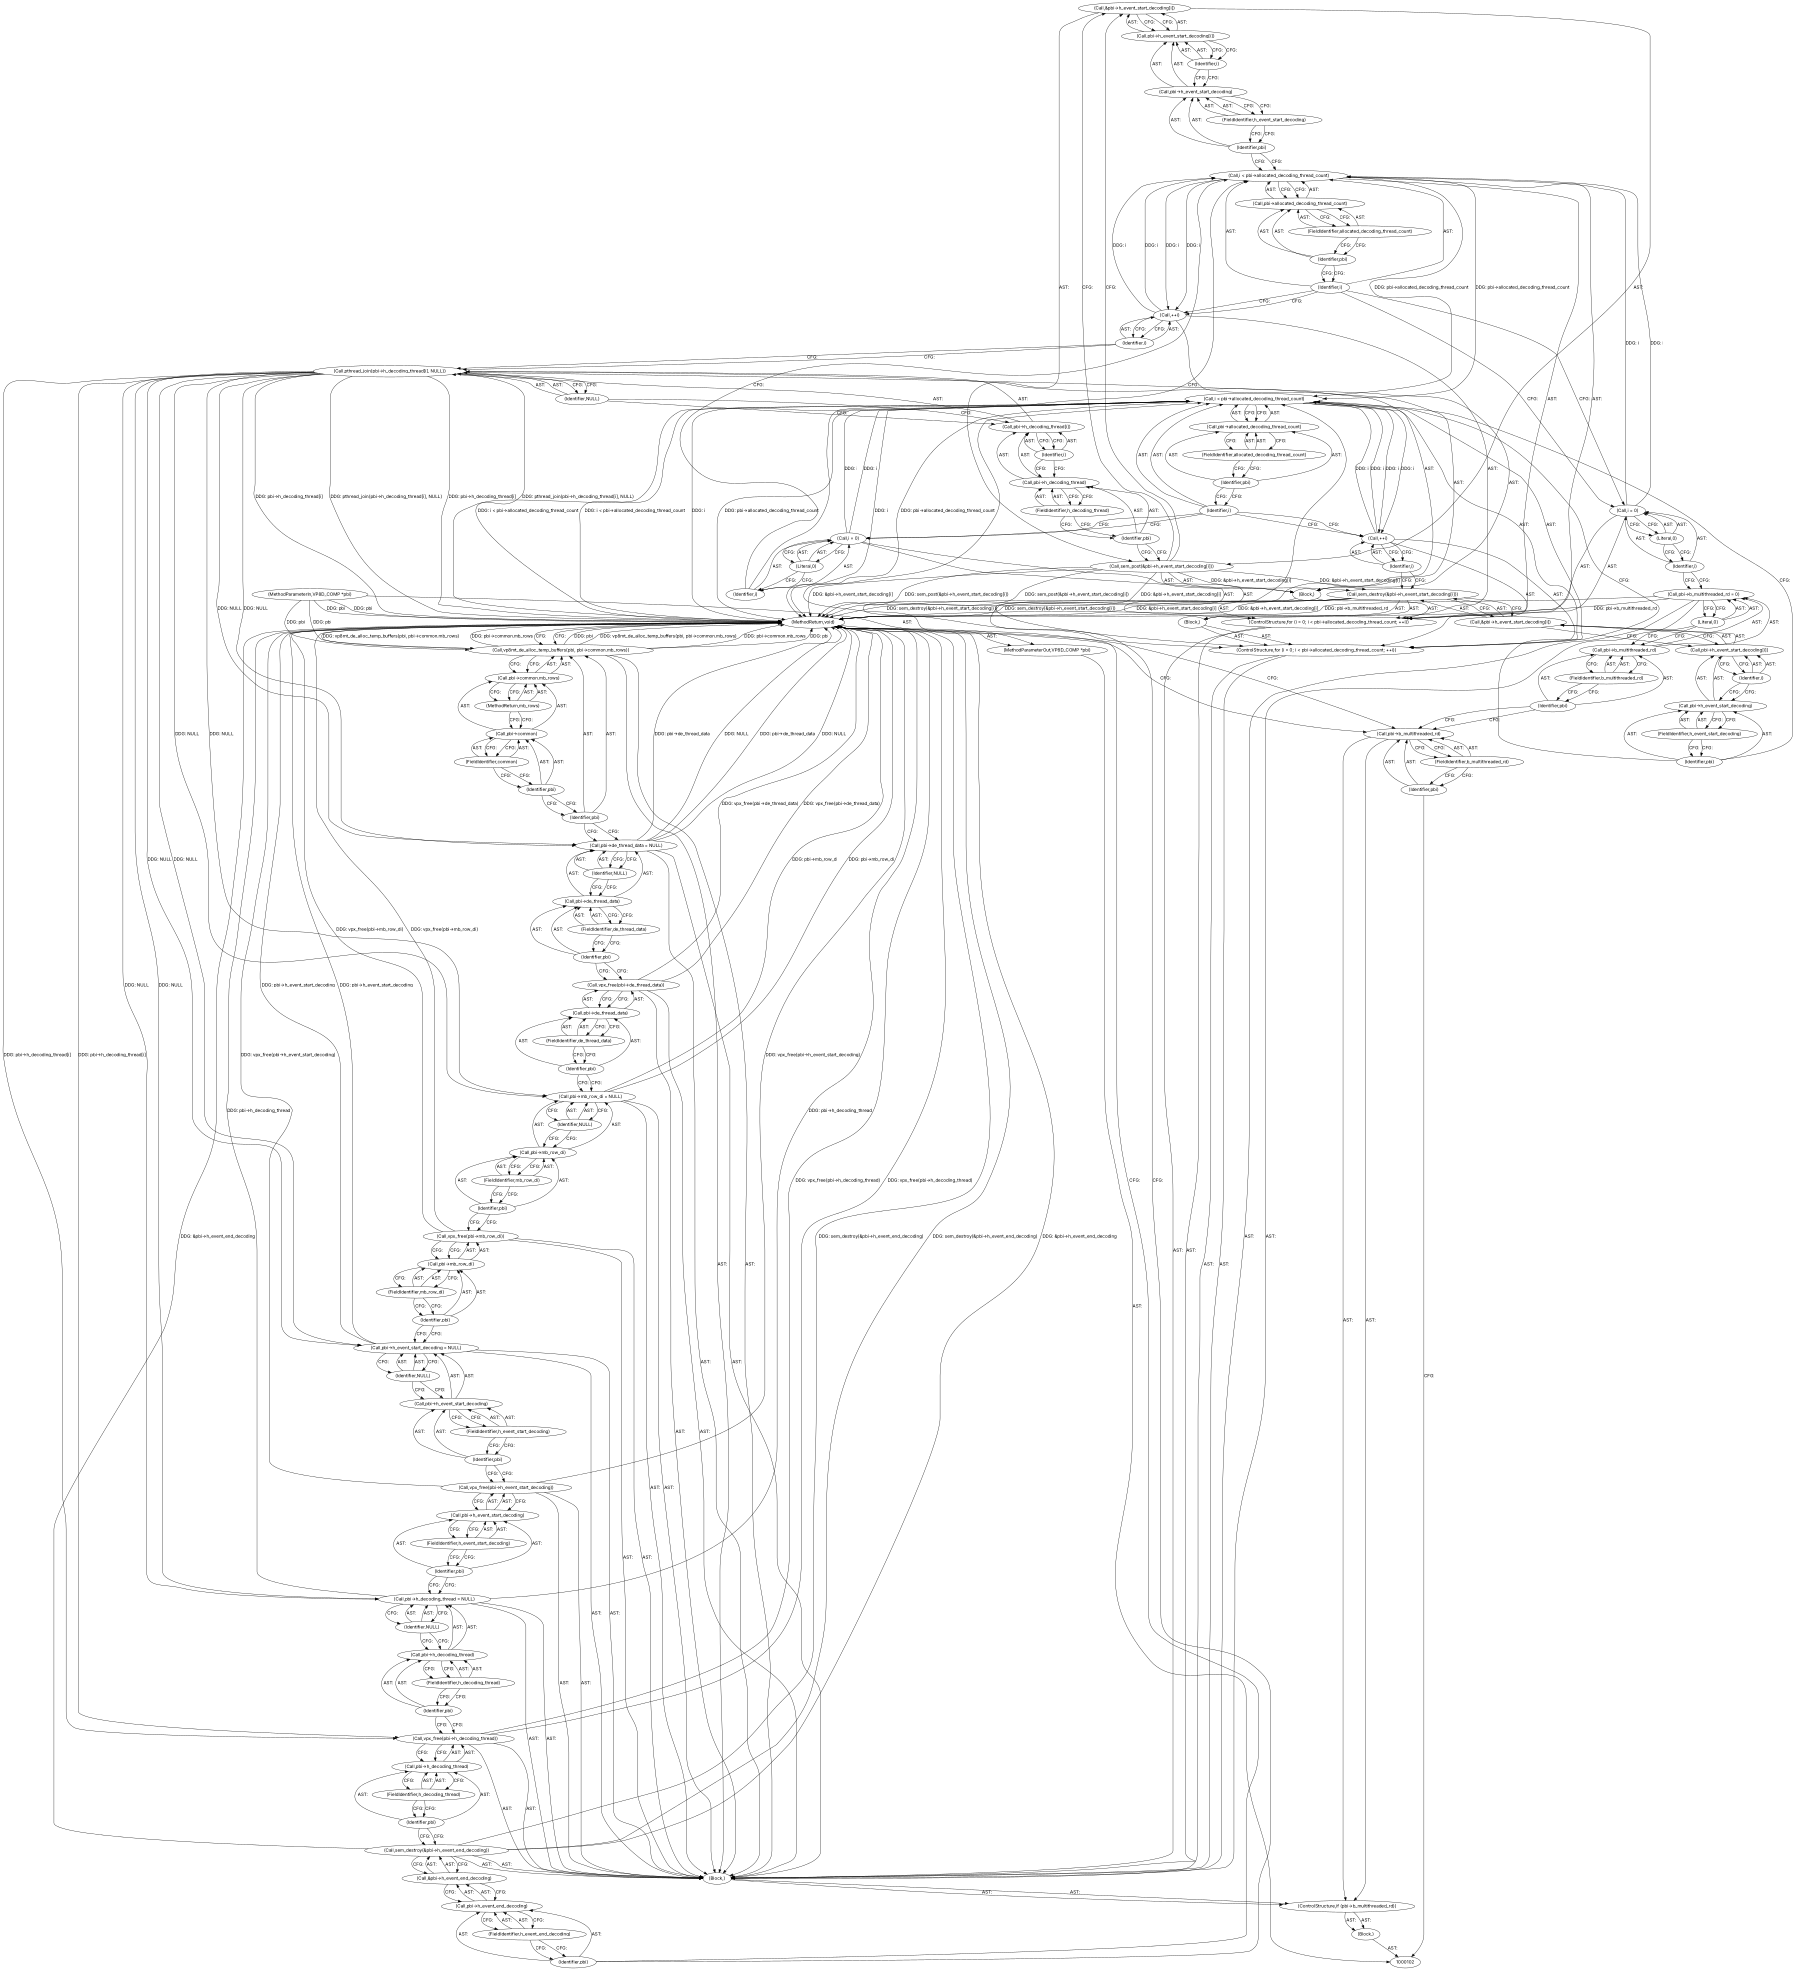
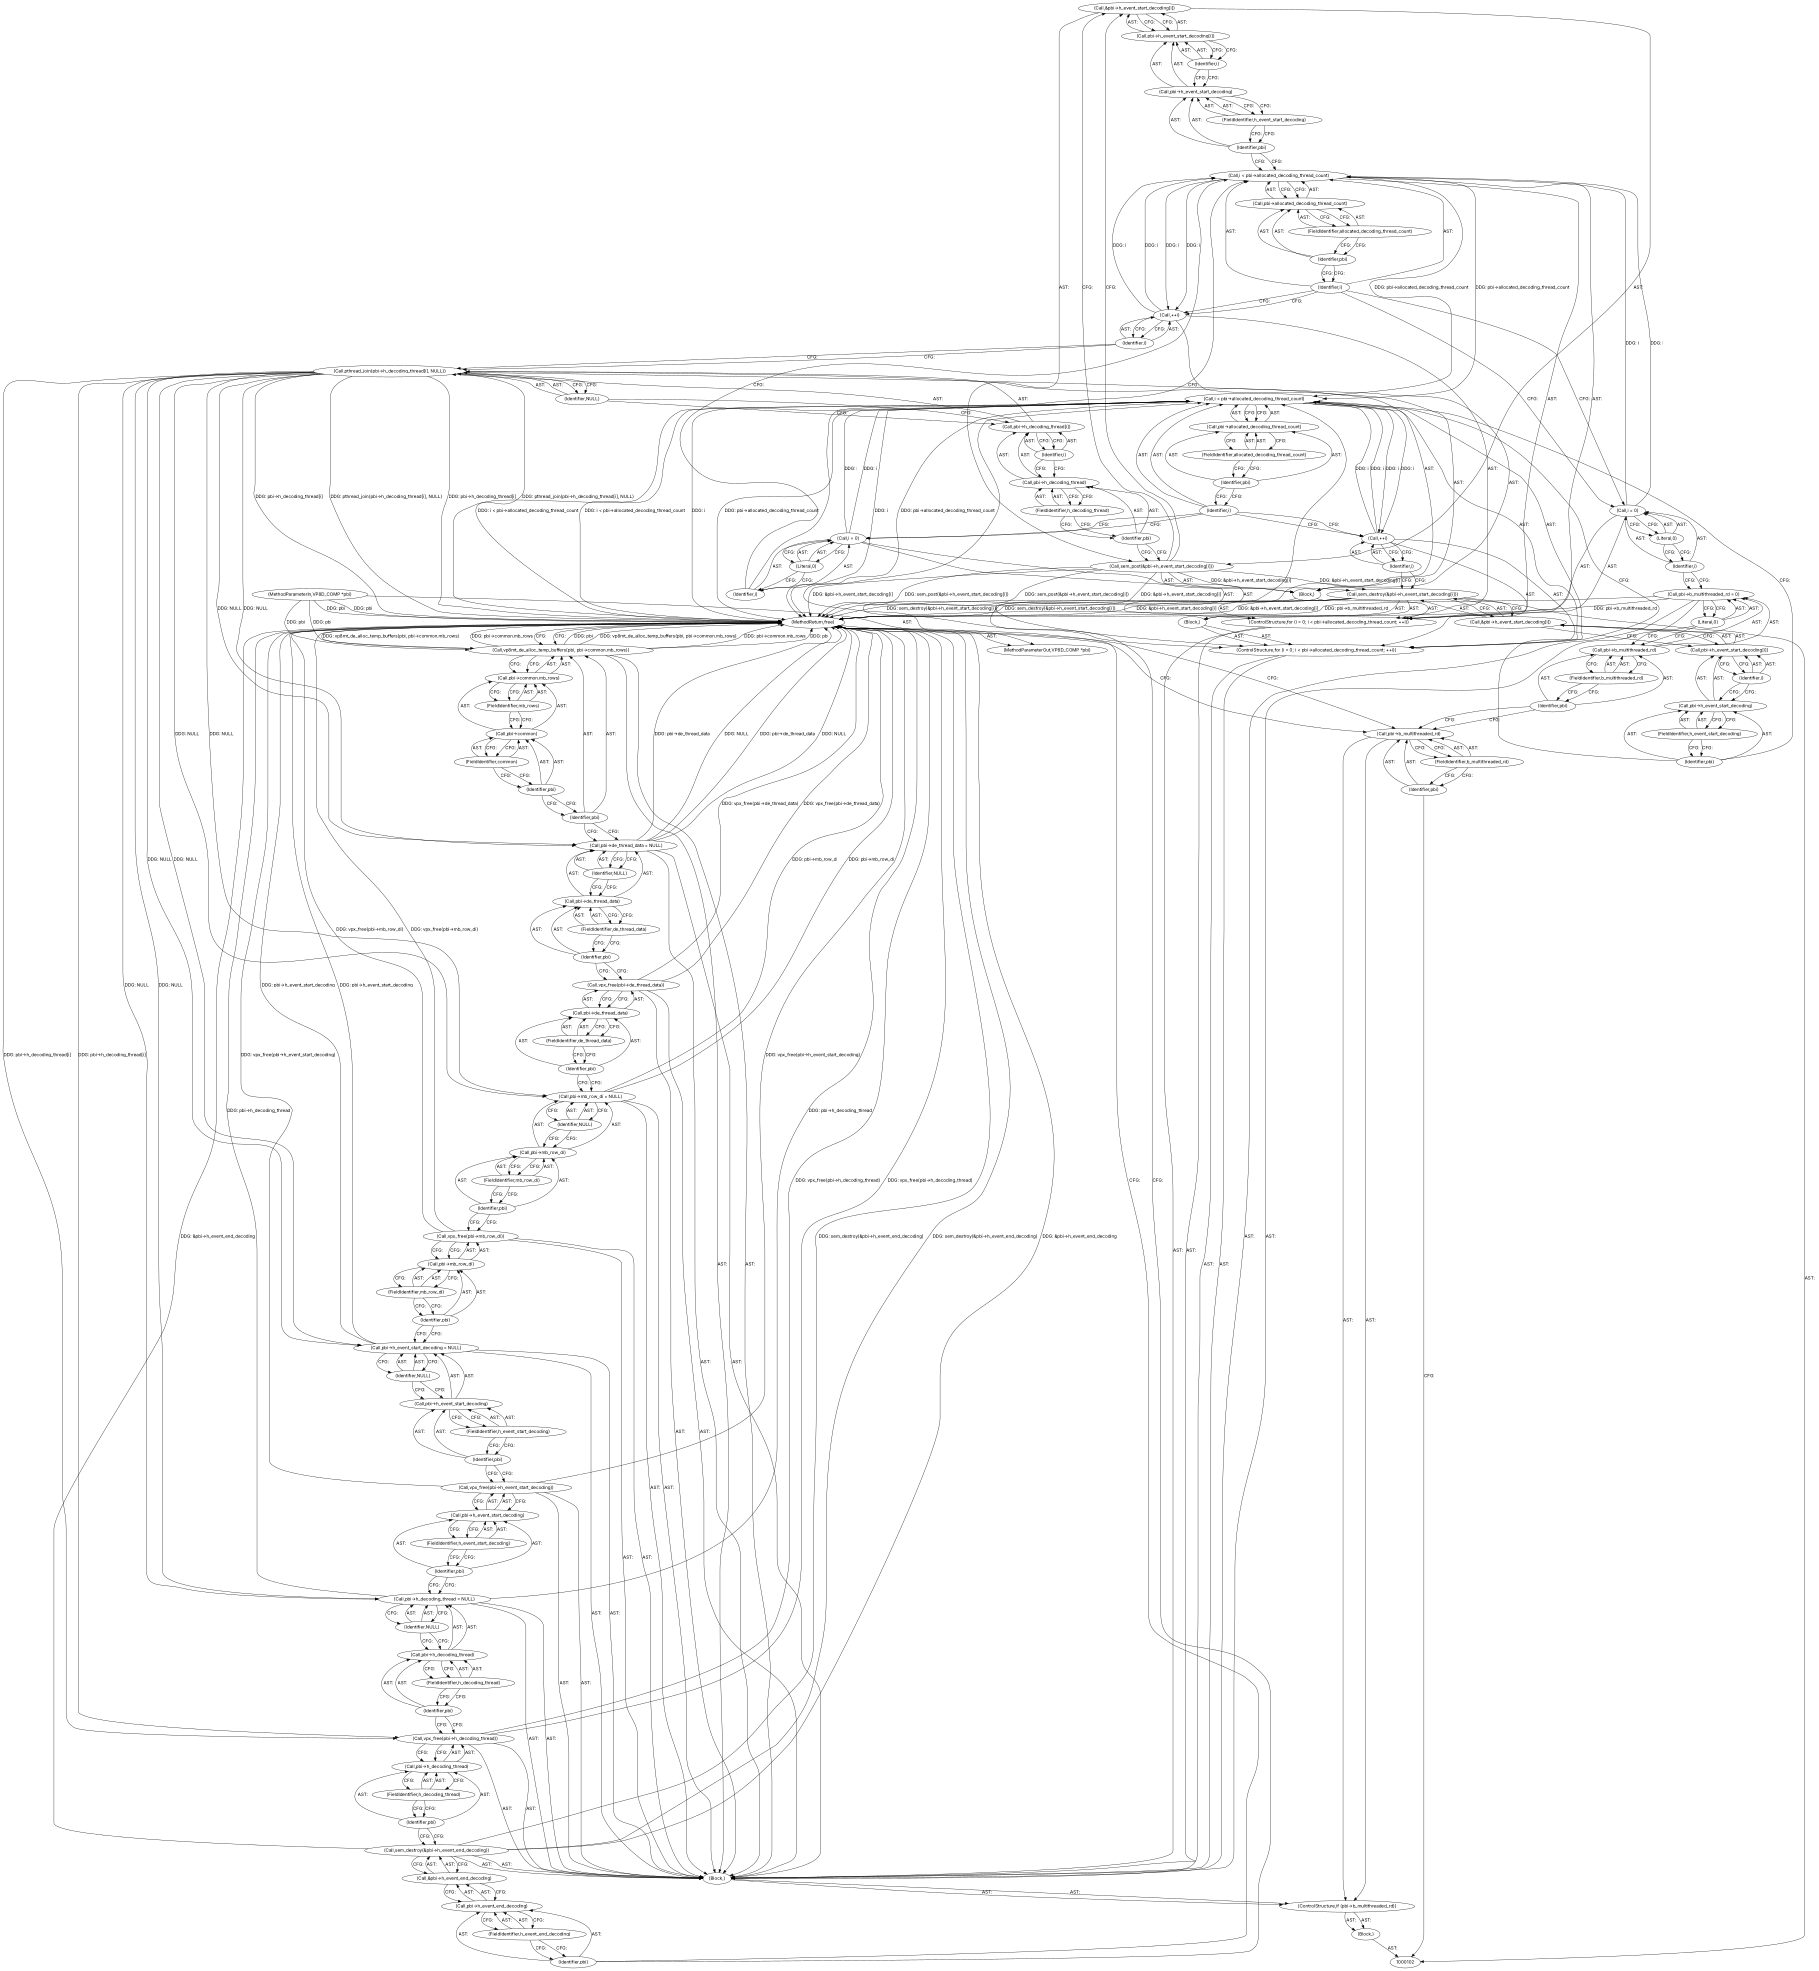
(813, 622) -> (813, 622)
(513, 706) -> (513, 706)
(1133, 1395) -> (1805, 1309)
